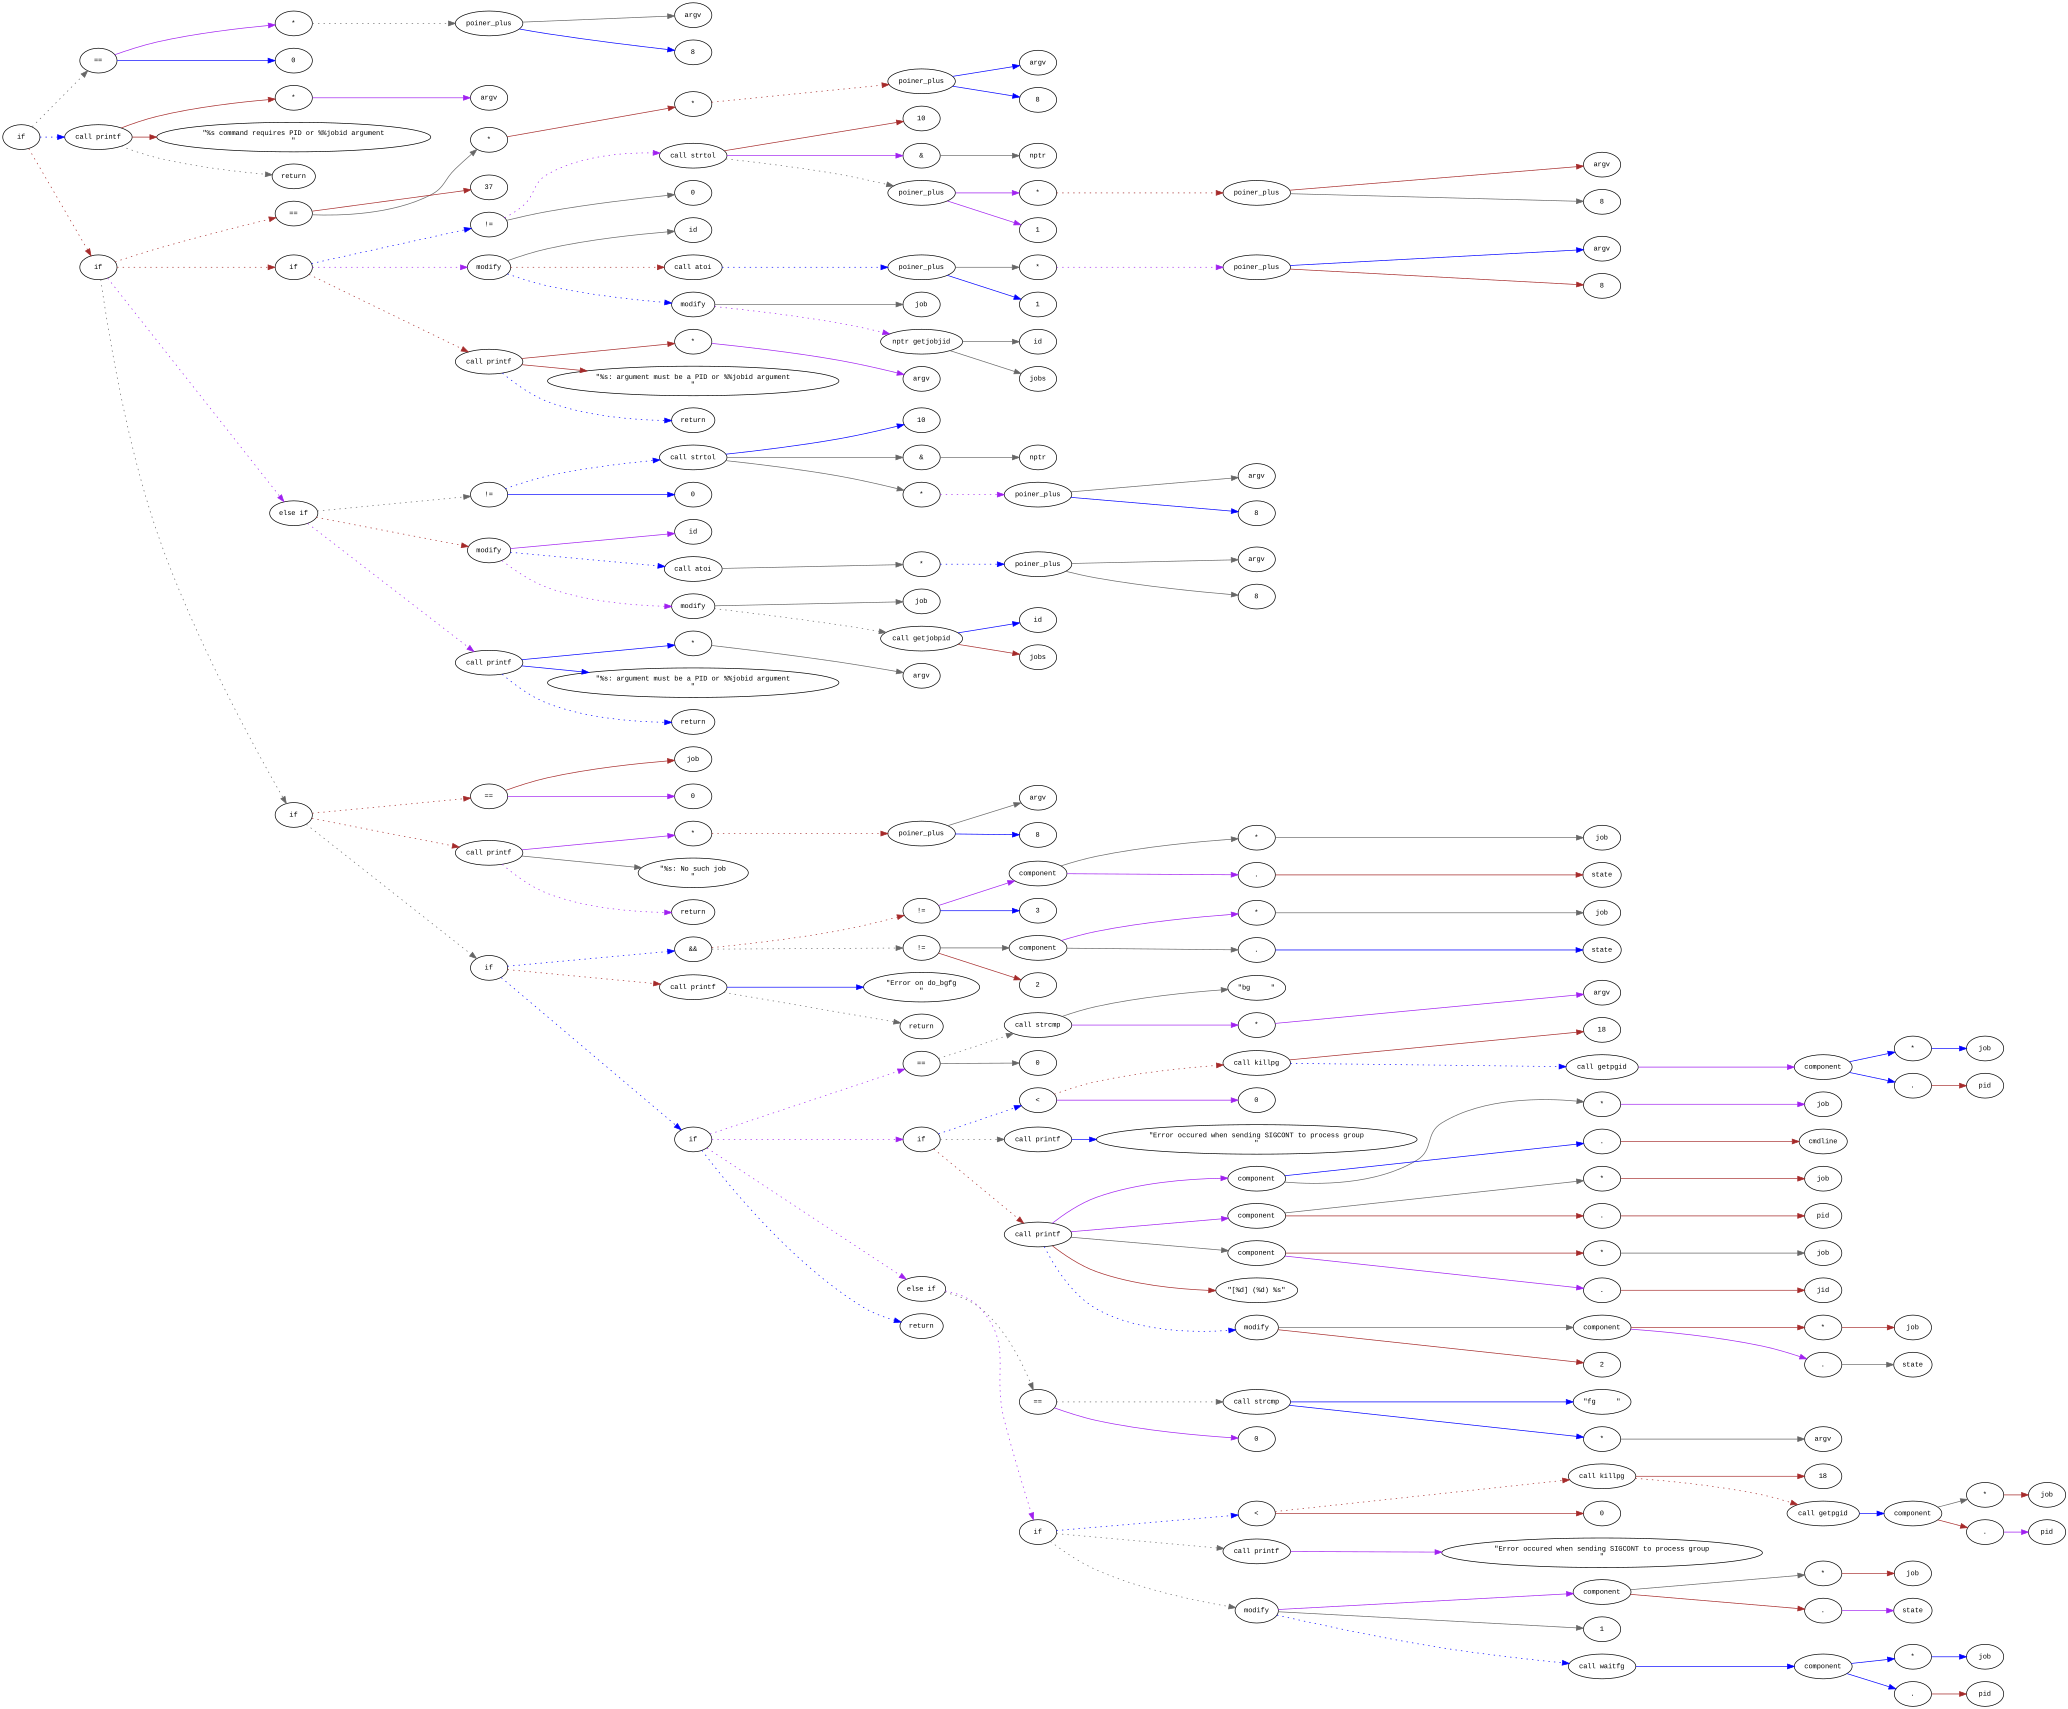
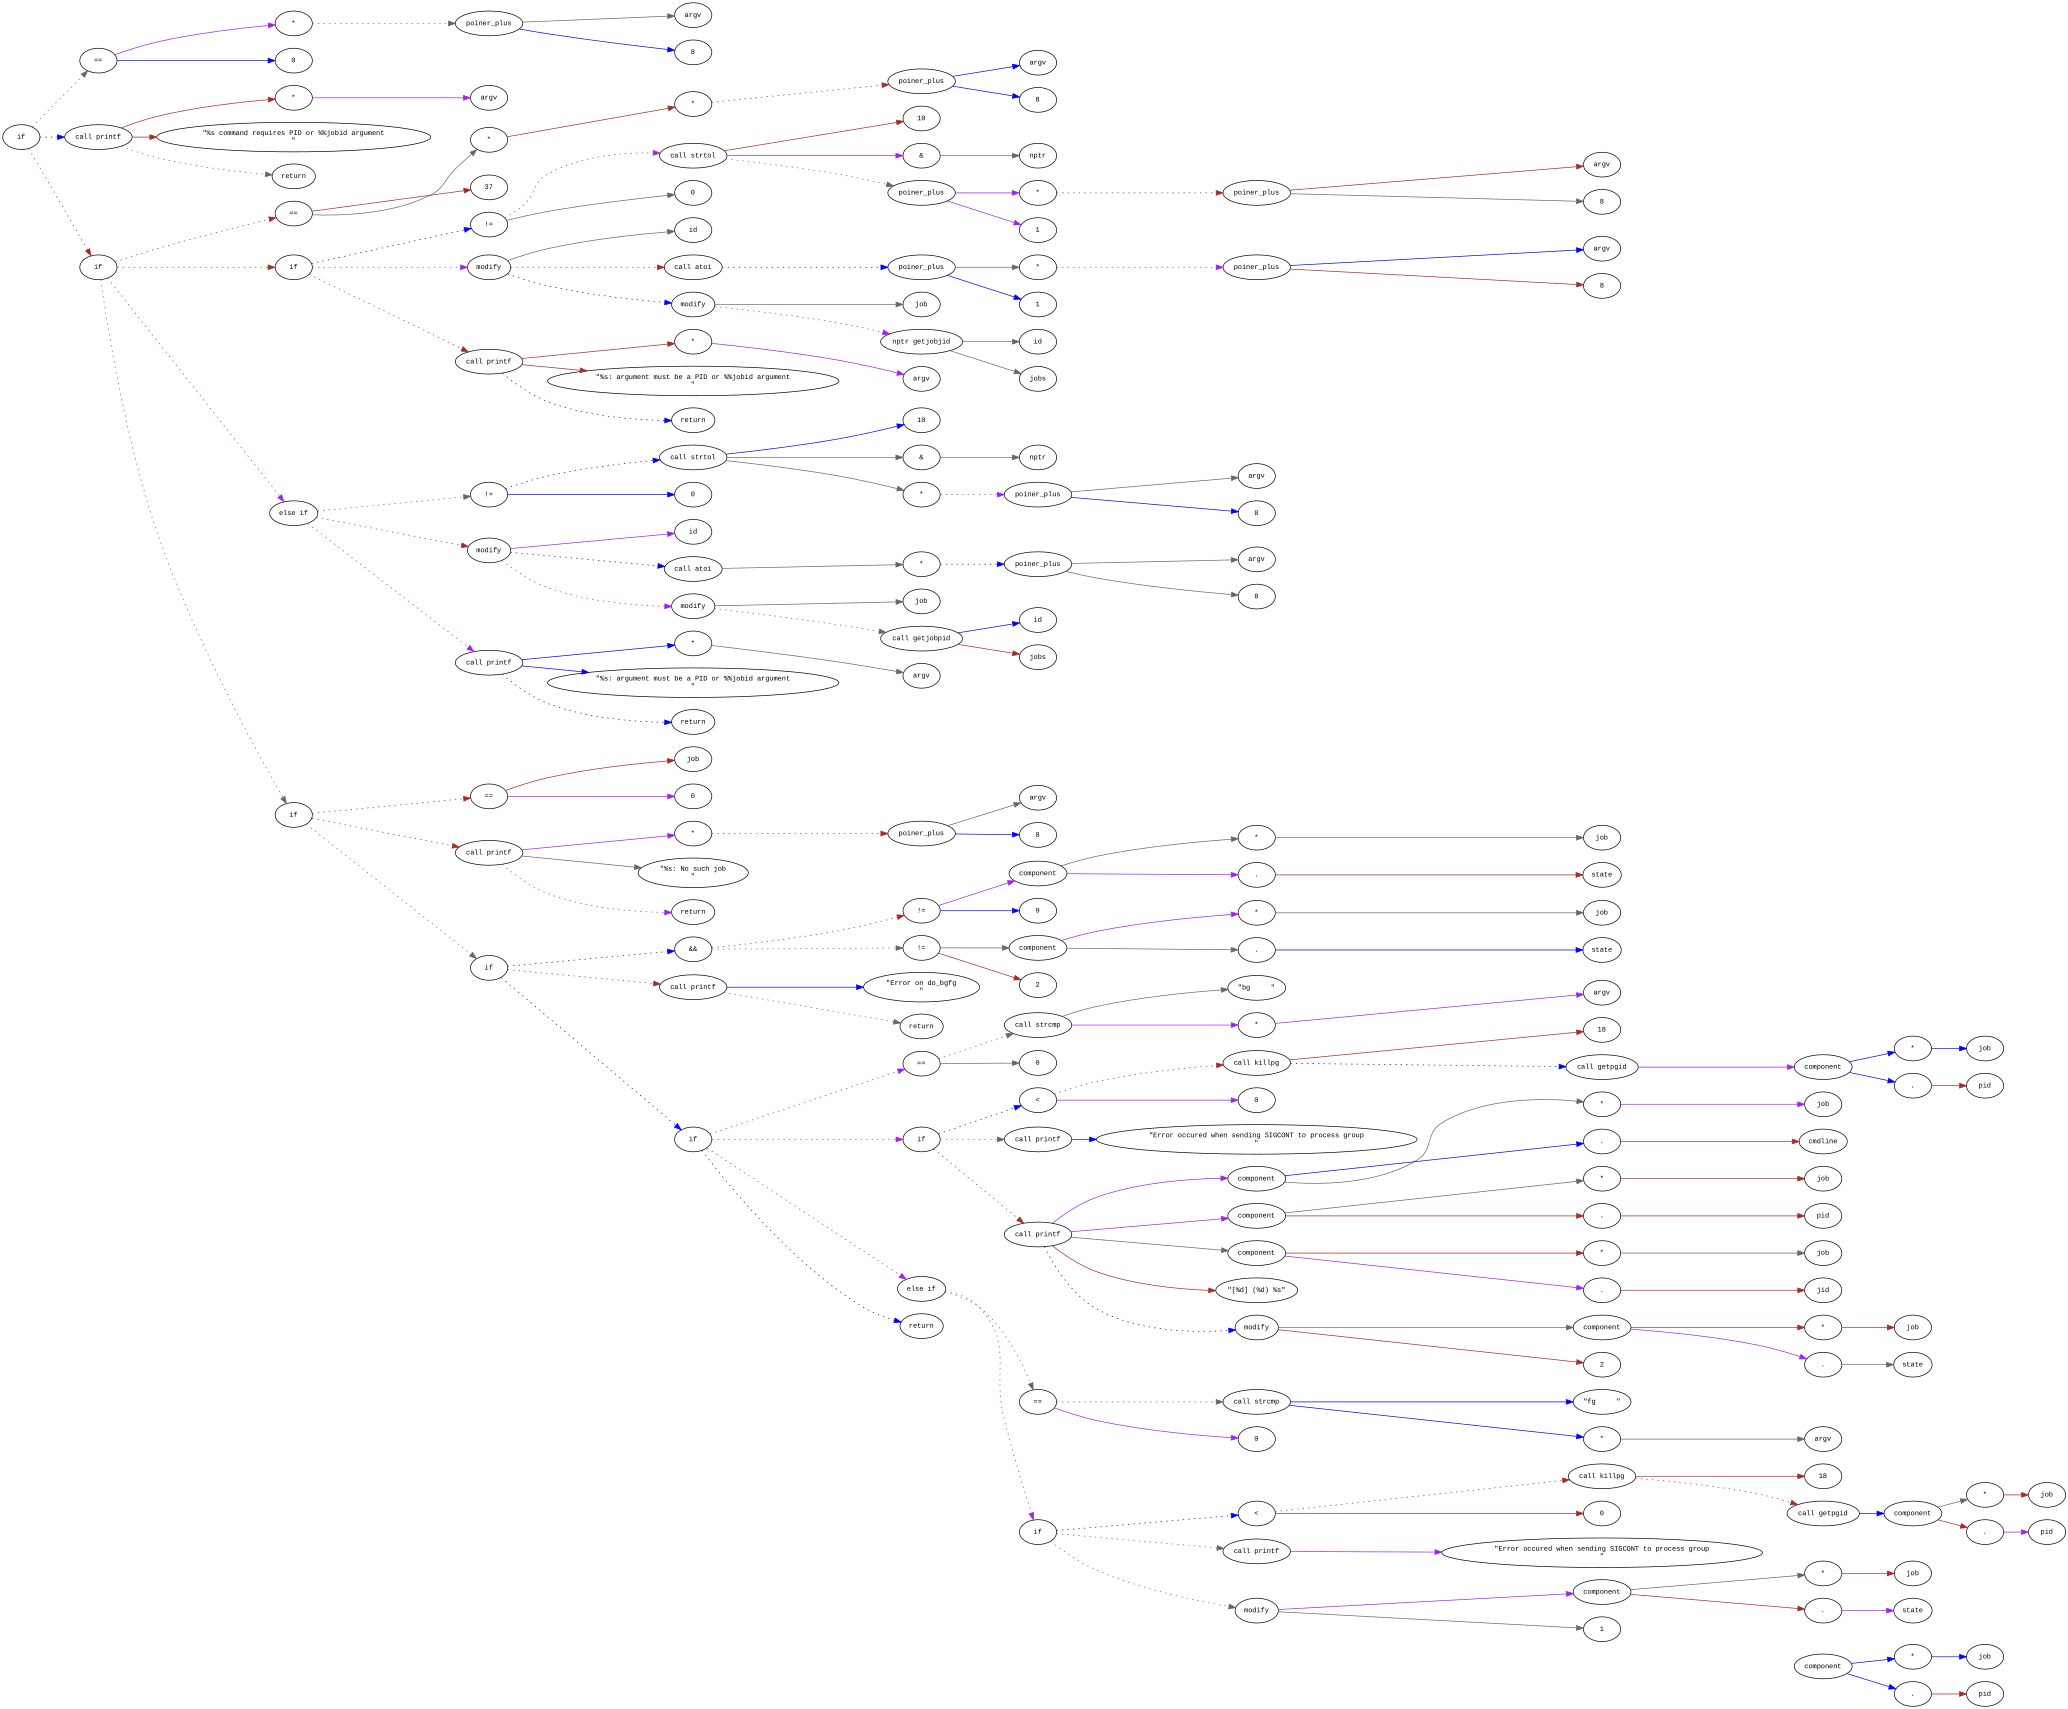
(1038, 911) -> (1038, 911)
(1602, 1666) -> none
